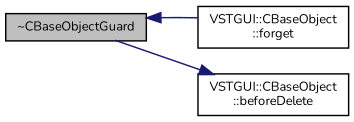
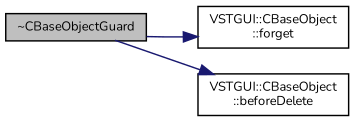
(179, 18) -> (165, 37)
